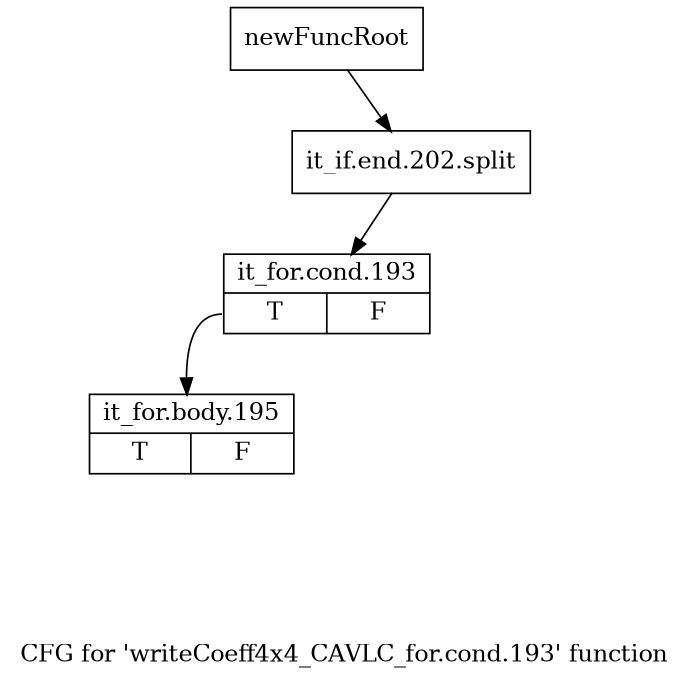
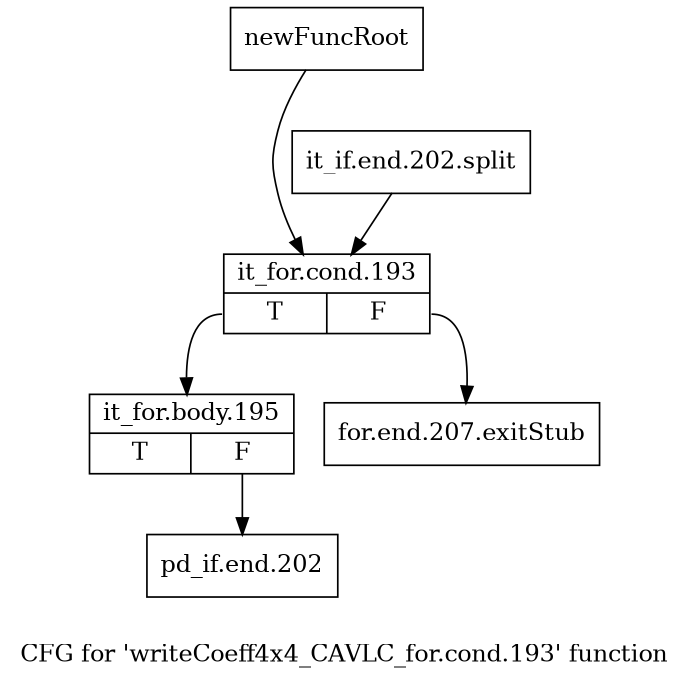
(364, 94) -> (273, 153)
none -> (462, 434)
none -> (242, 566)
